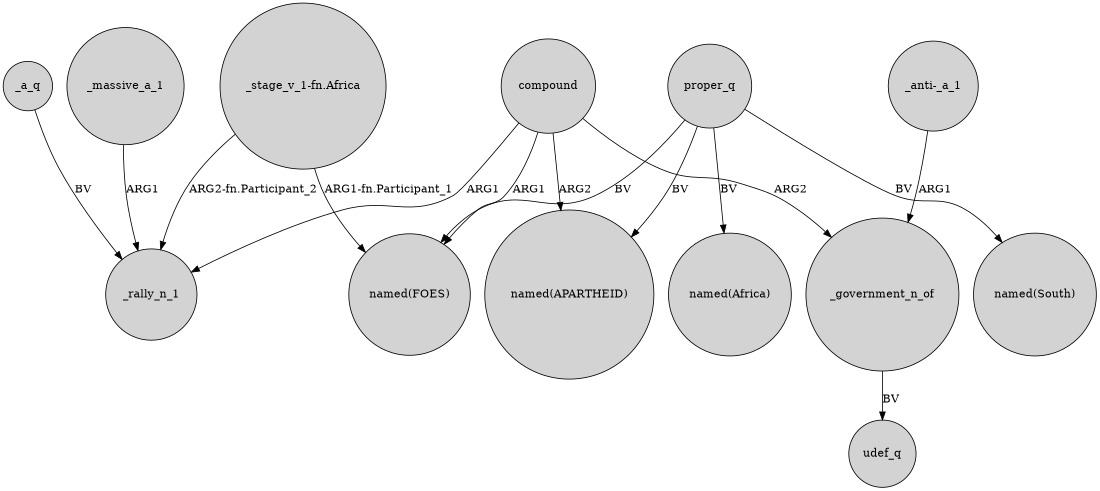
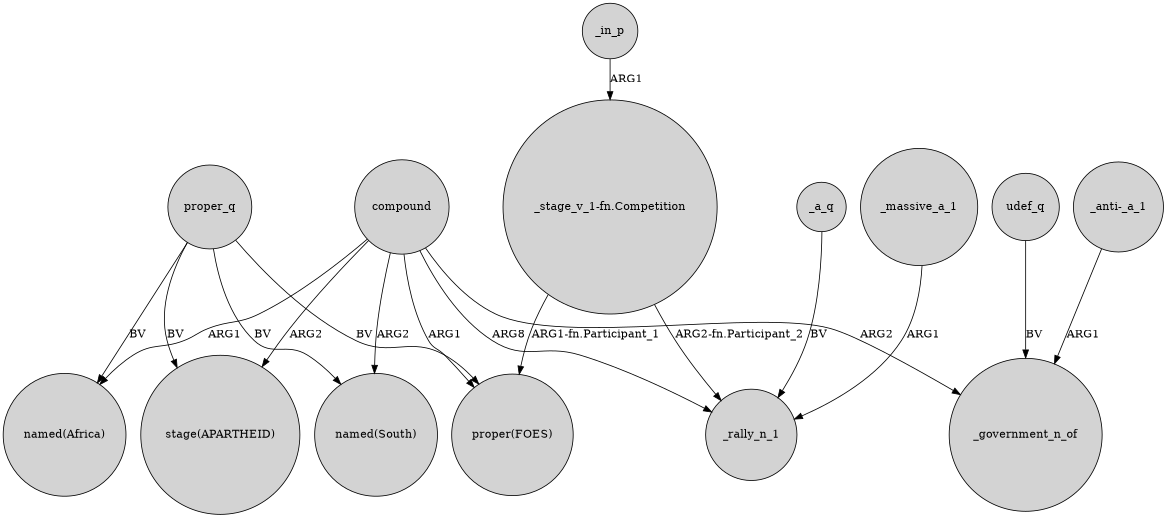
none -> (610, 31)
(303, 86) -> (610, 207)
(483, 190) -> (509, 335)
(410, 295) -> (512, 435)
(569, 295) -> (220, 435)
none -> (379, 309)
none -> (249, 318)
(882, 391) -> (1026, 295)
